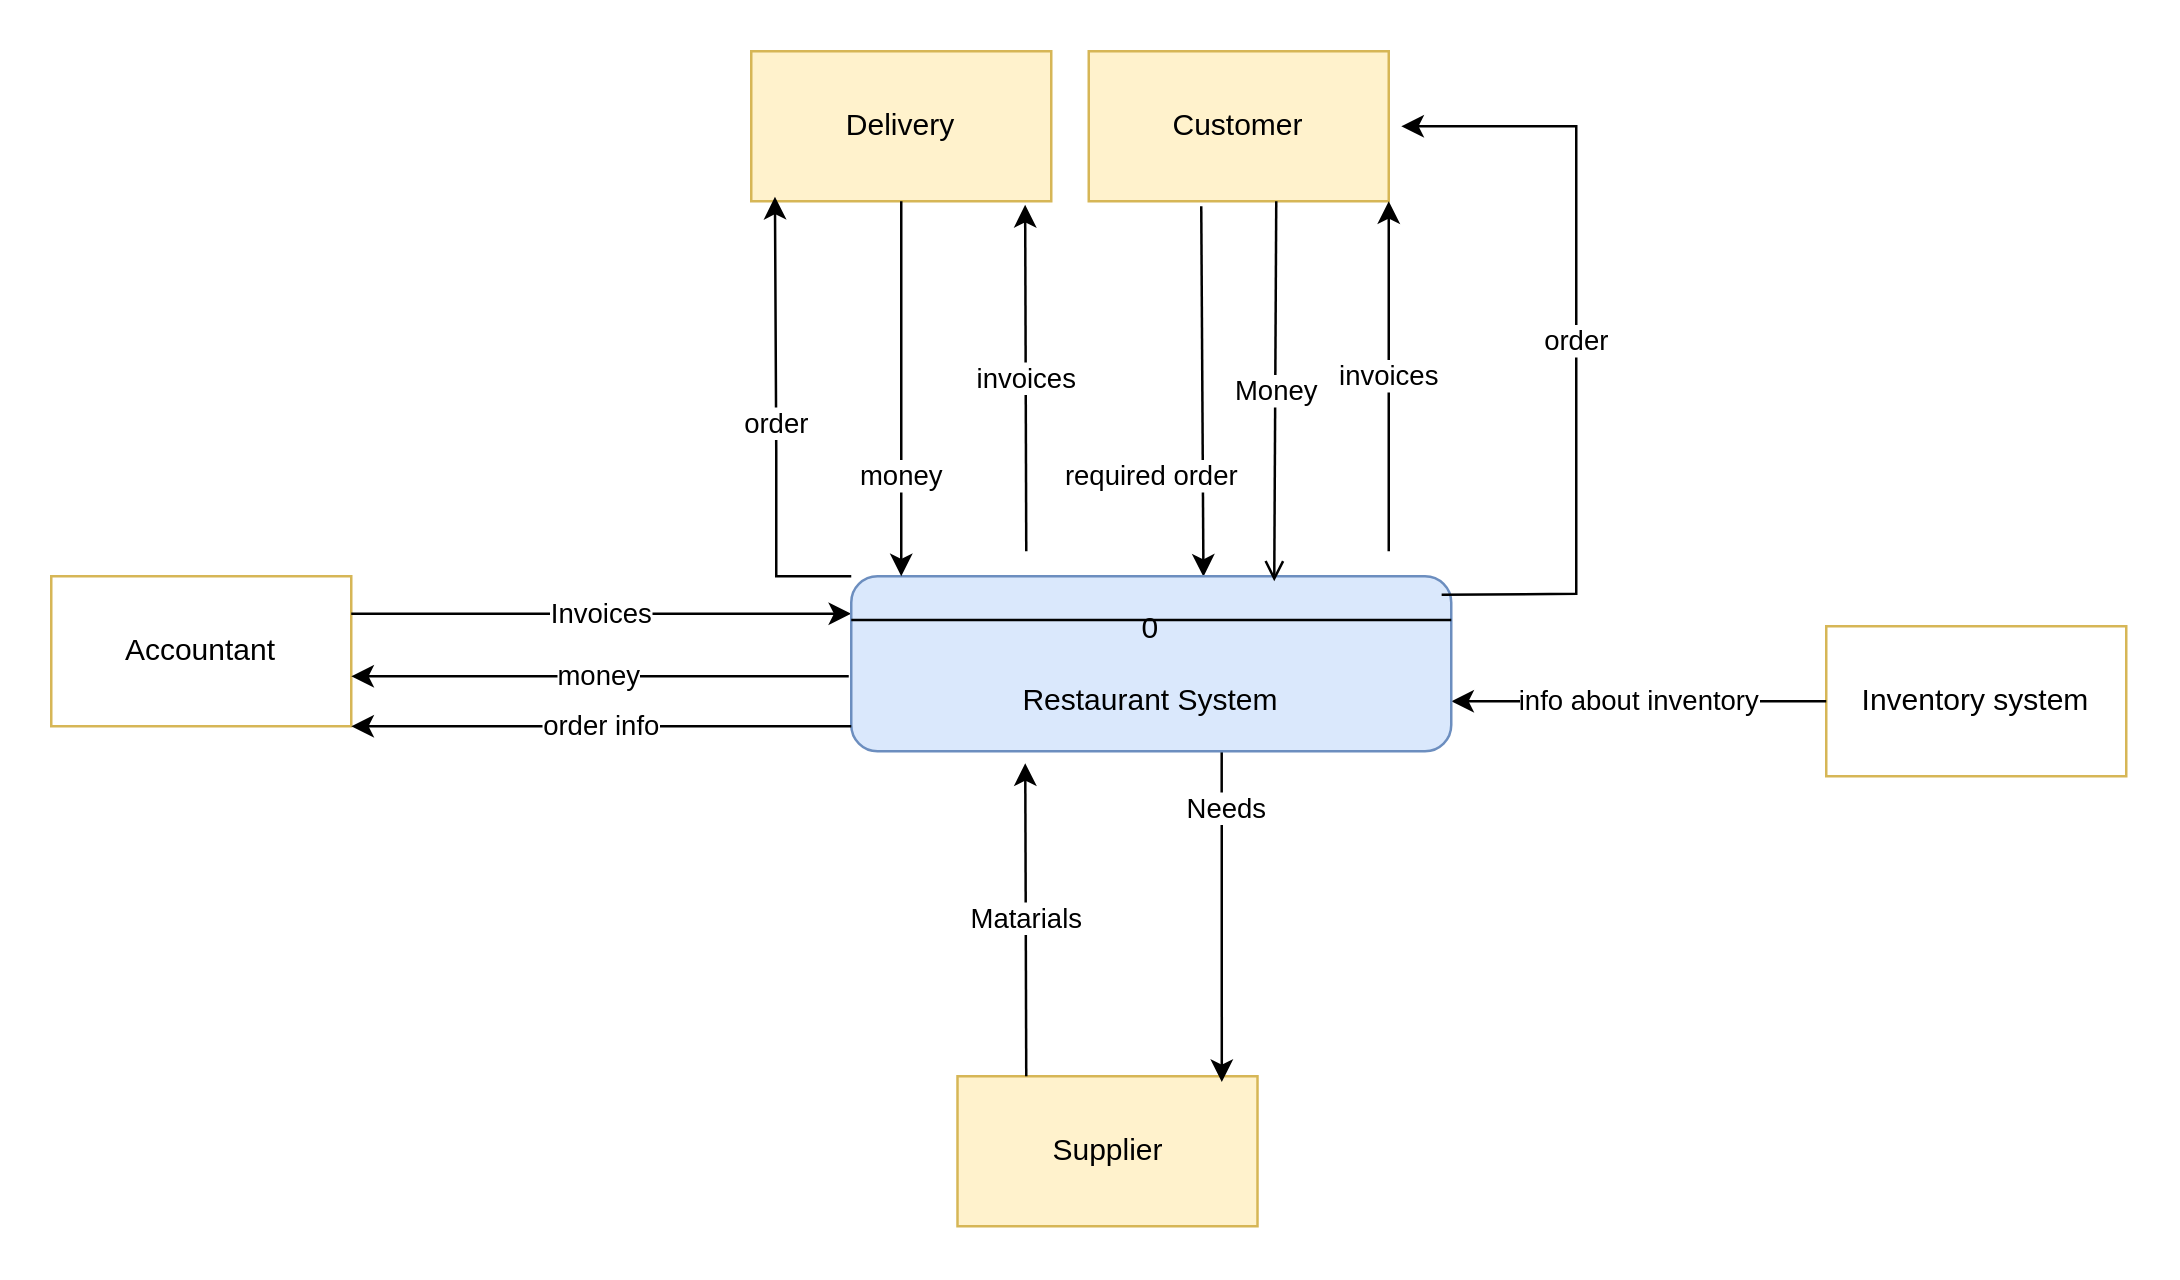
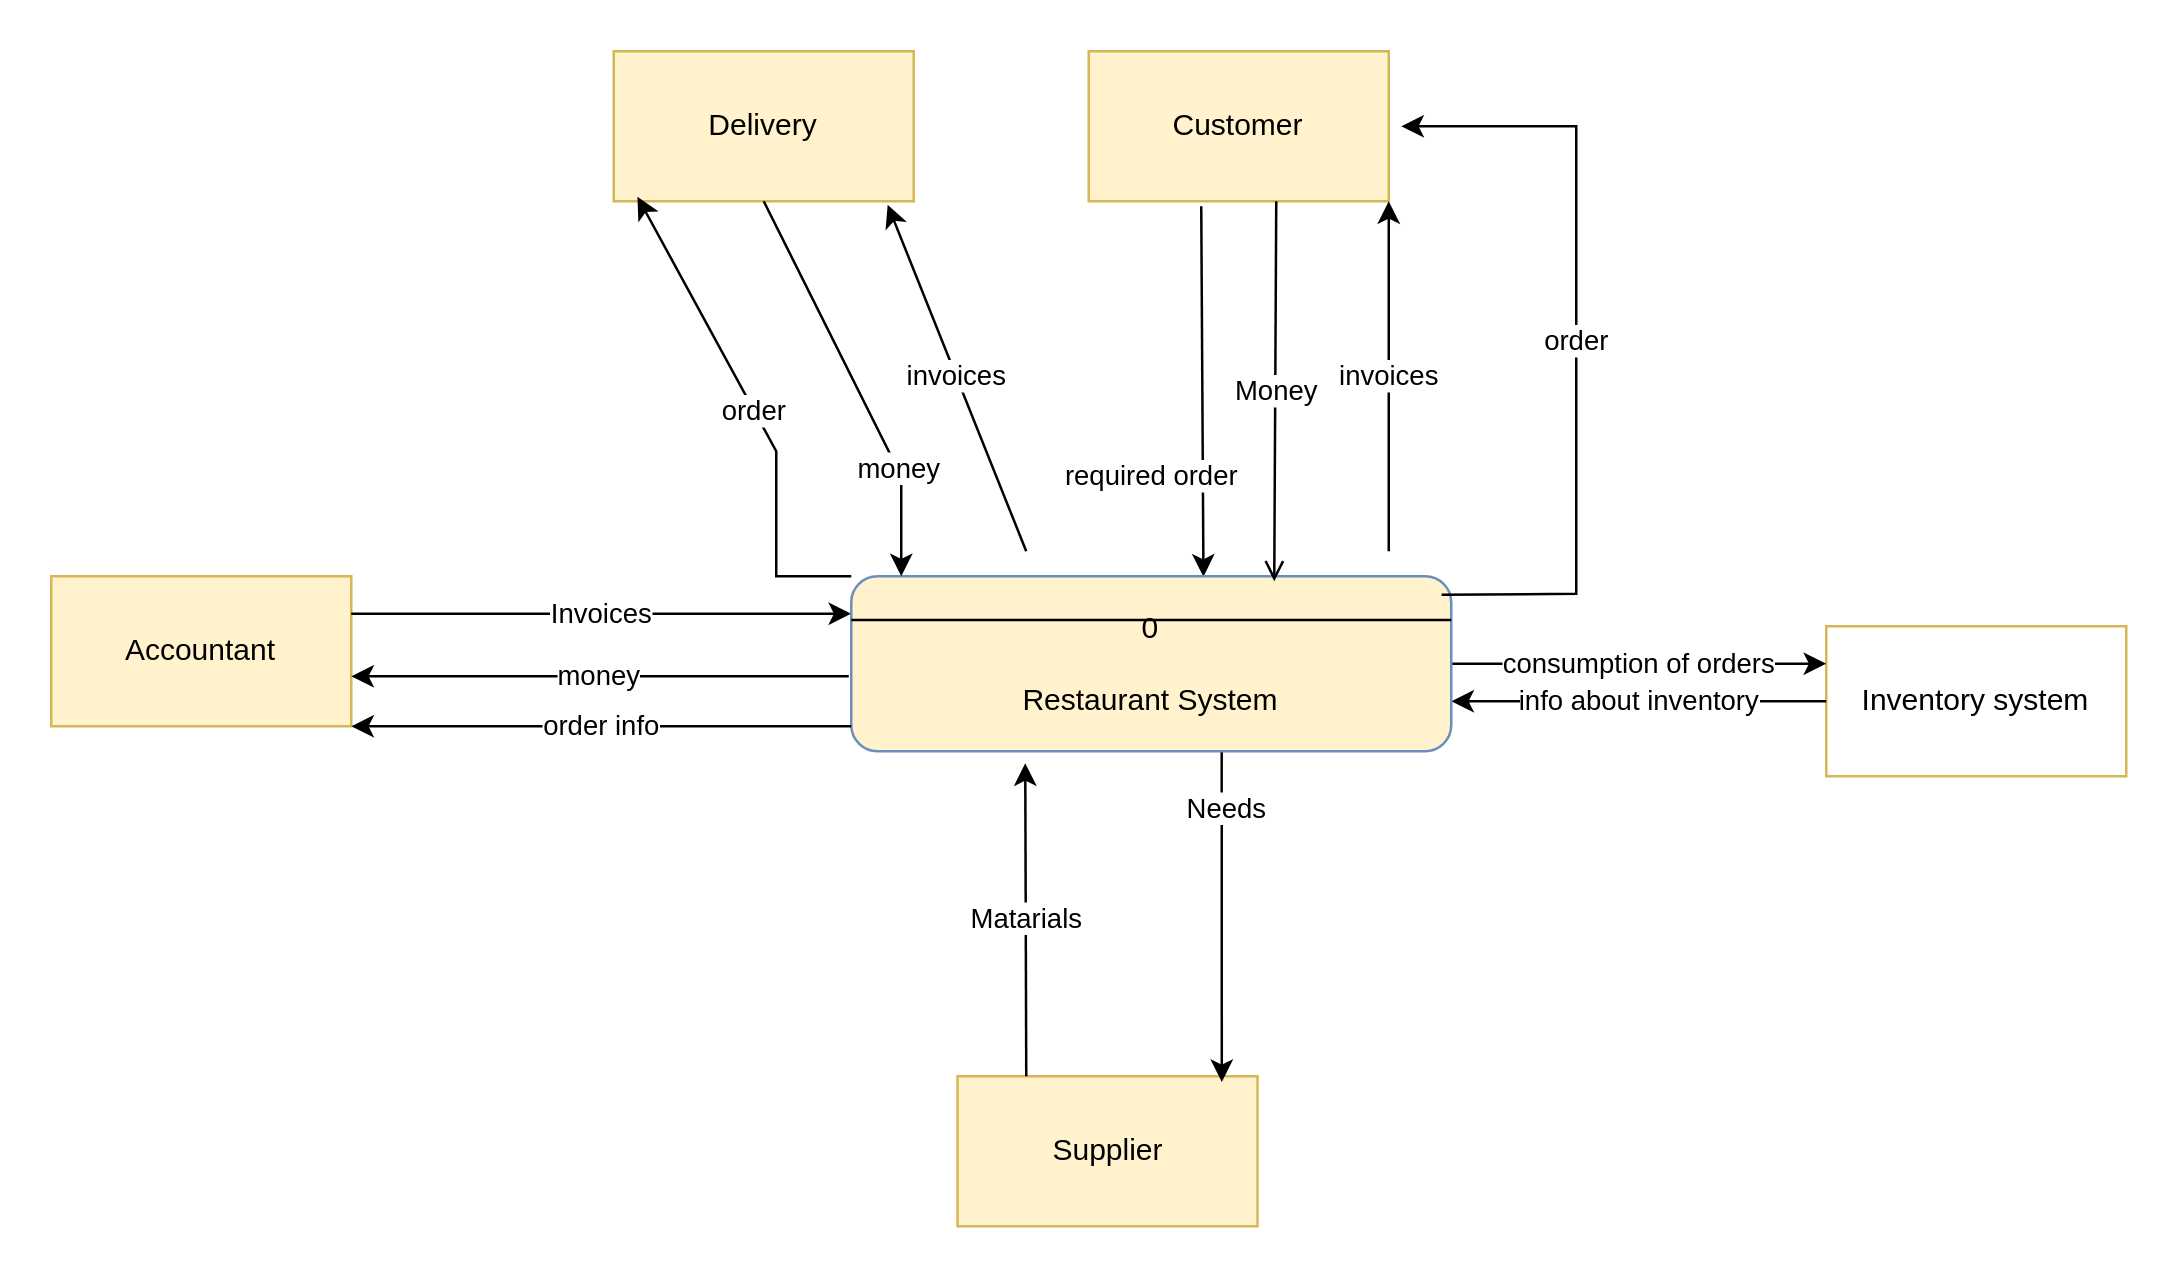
(901, 126) -> (764, 126)
(201, 651) -> (201, 651)
(1151, 664) -> (1151, 664)
none -> (1601, 664)
